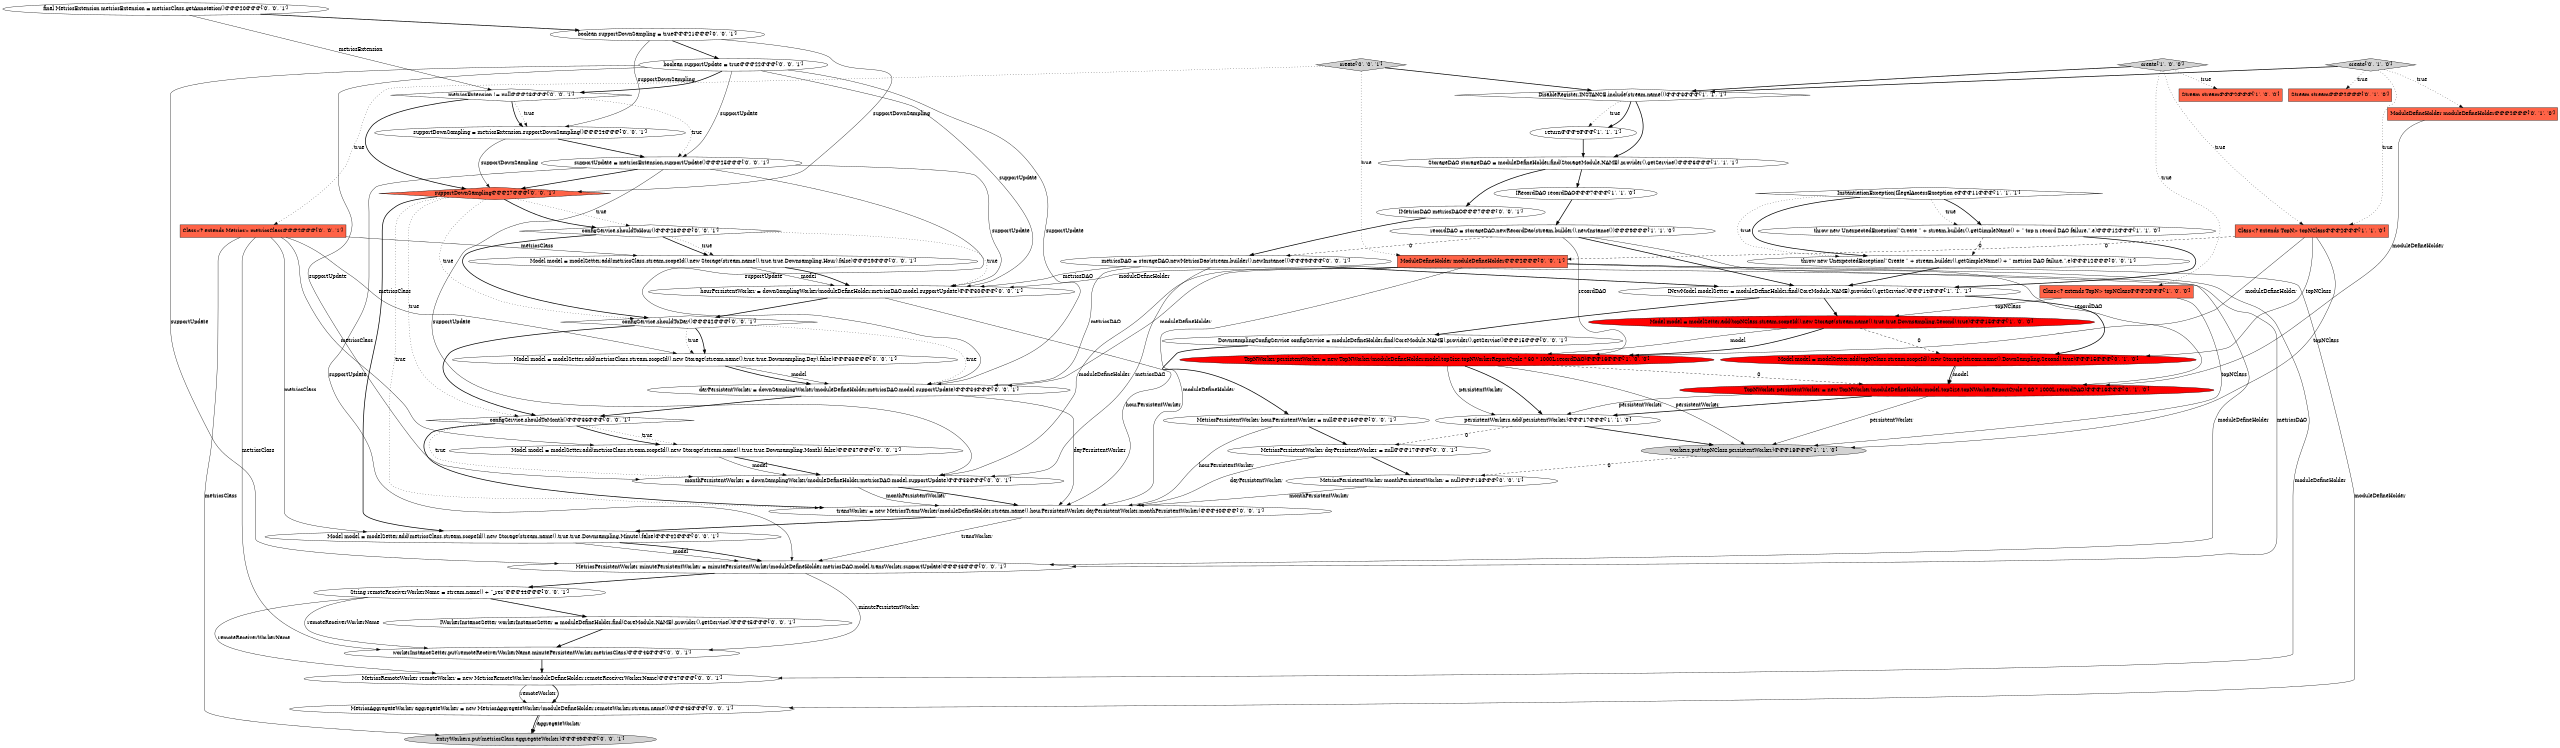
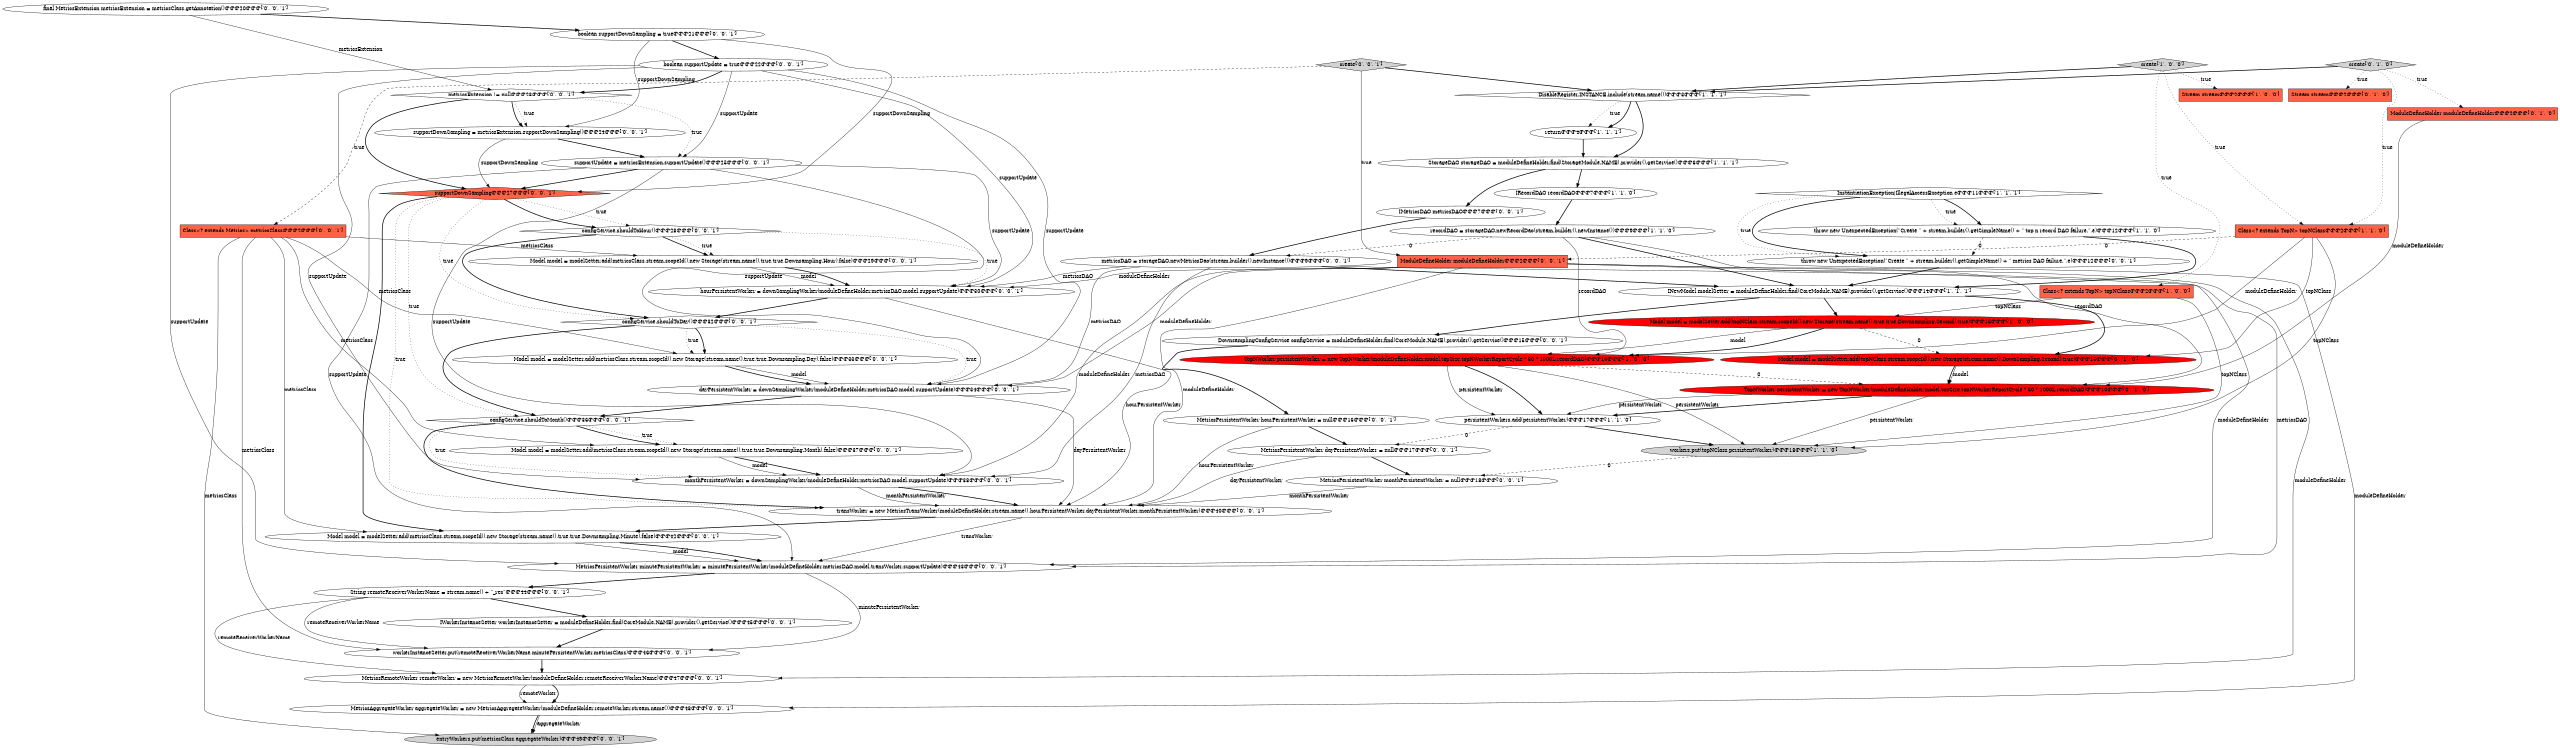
(767, 81) -> (767, 81)
(1361, 176) -> (1361, 176)
